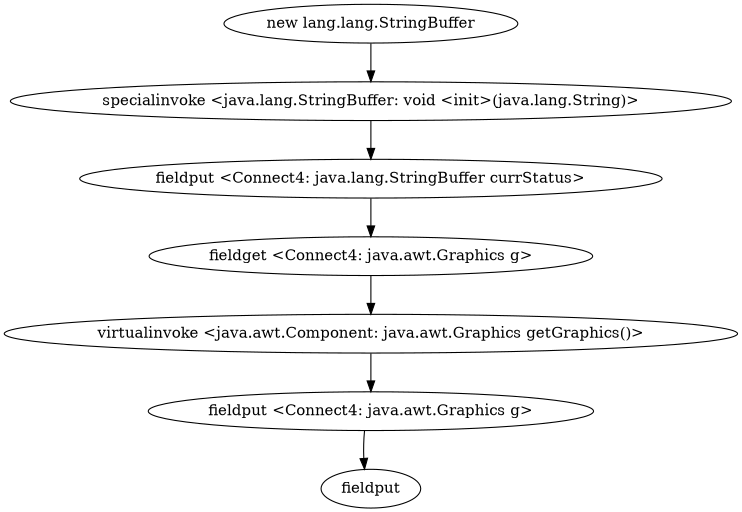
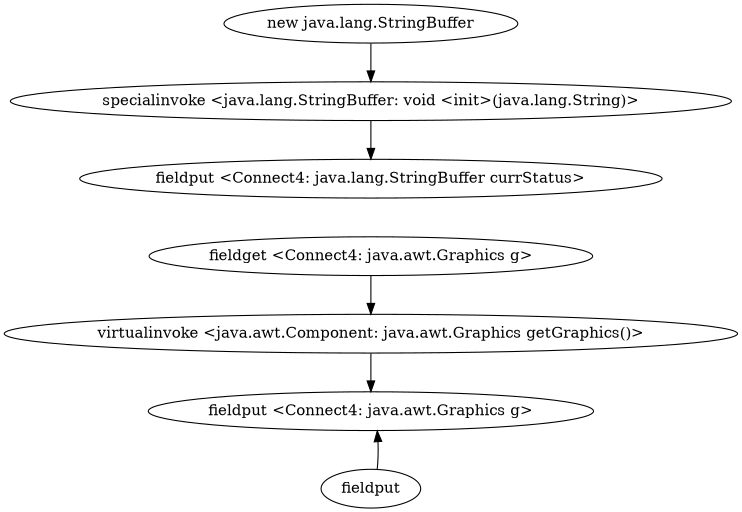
(371, 24) -> (371, 24)
(371, 212) -> none
(364, 445) -> (378, 455)
